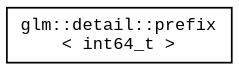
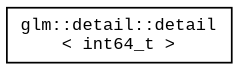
(119, 35) -> (119, 35)
